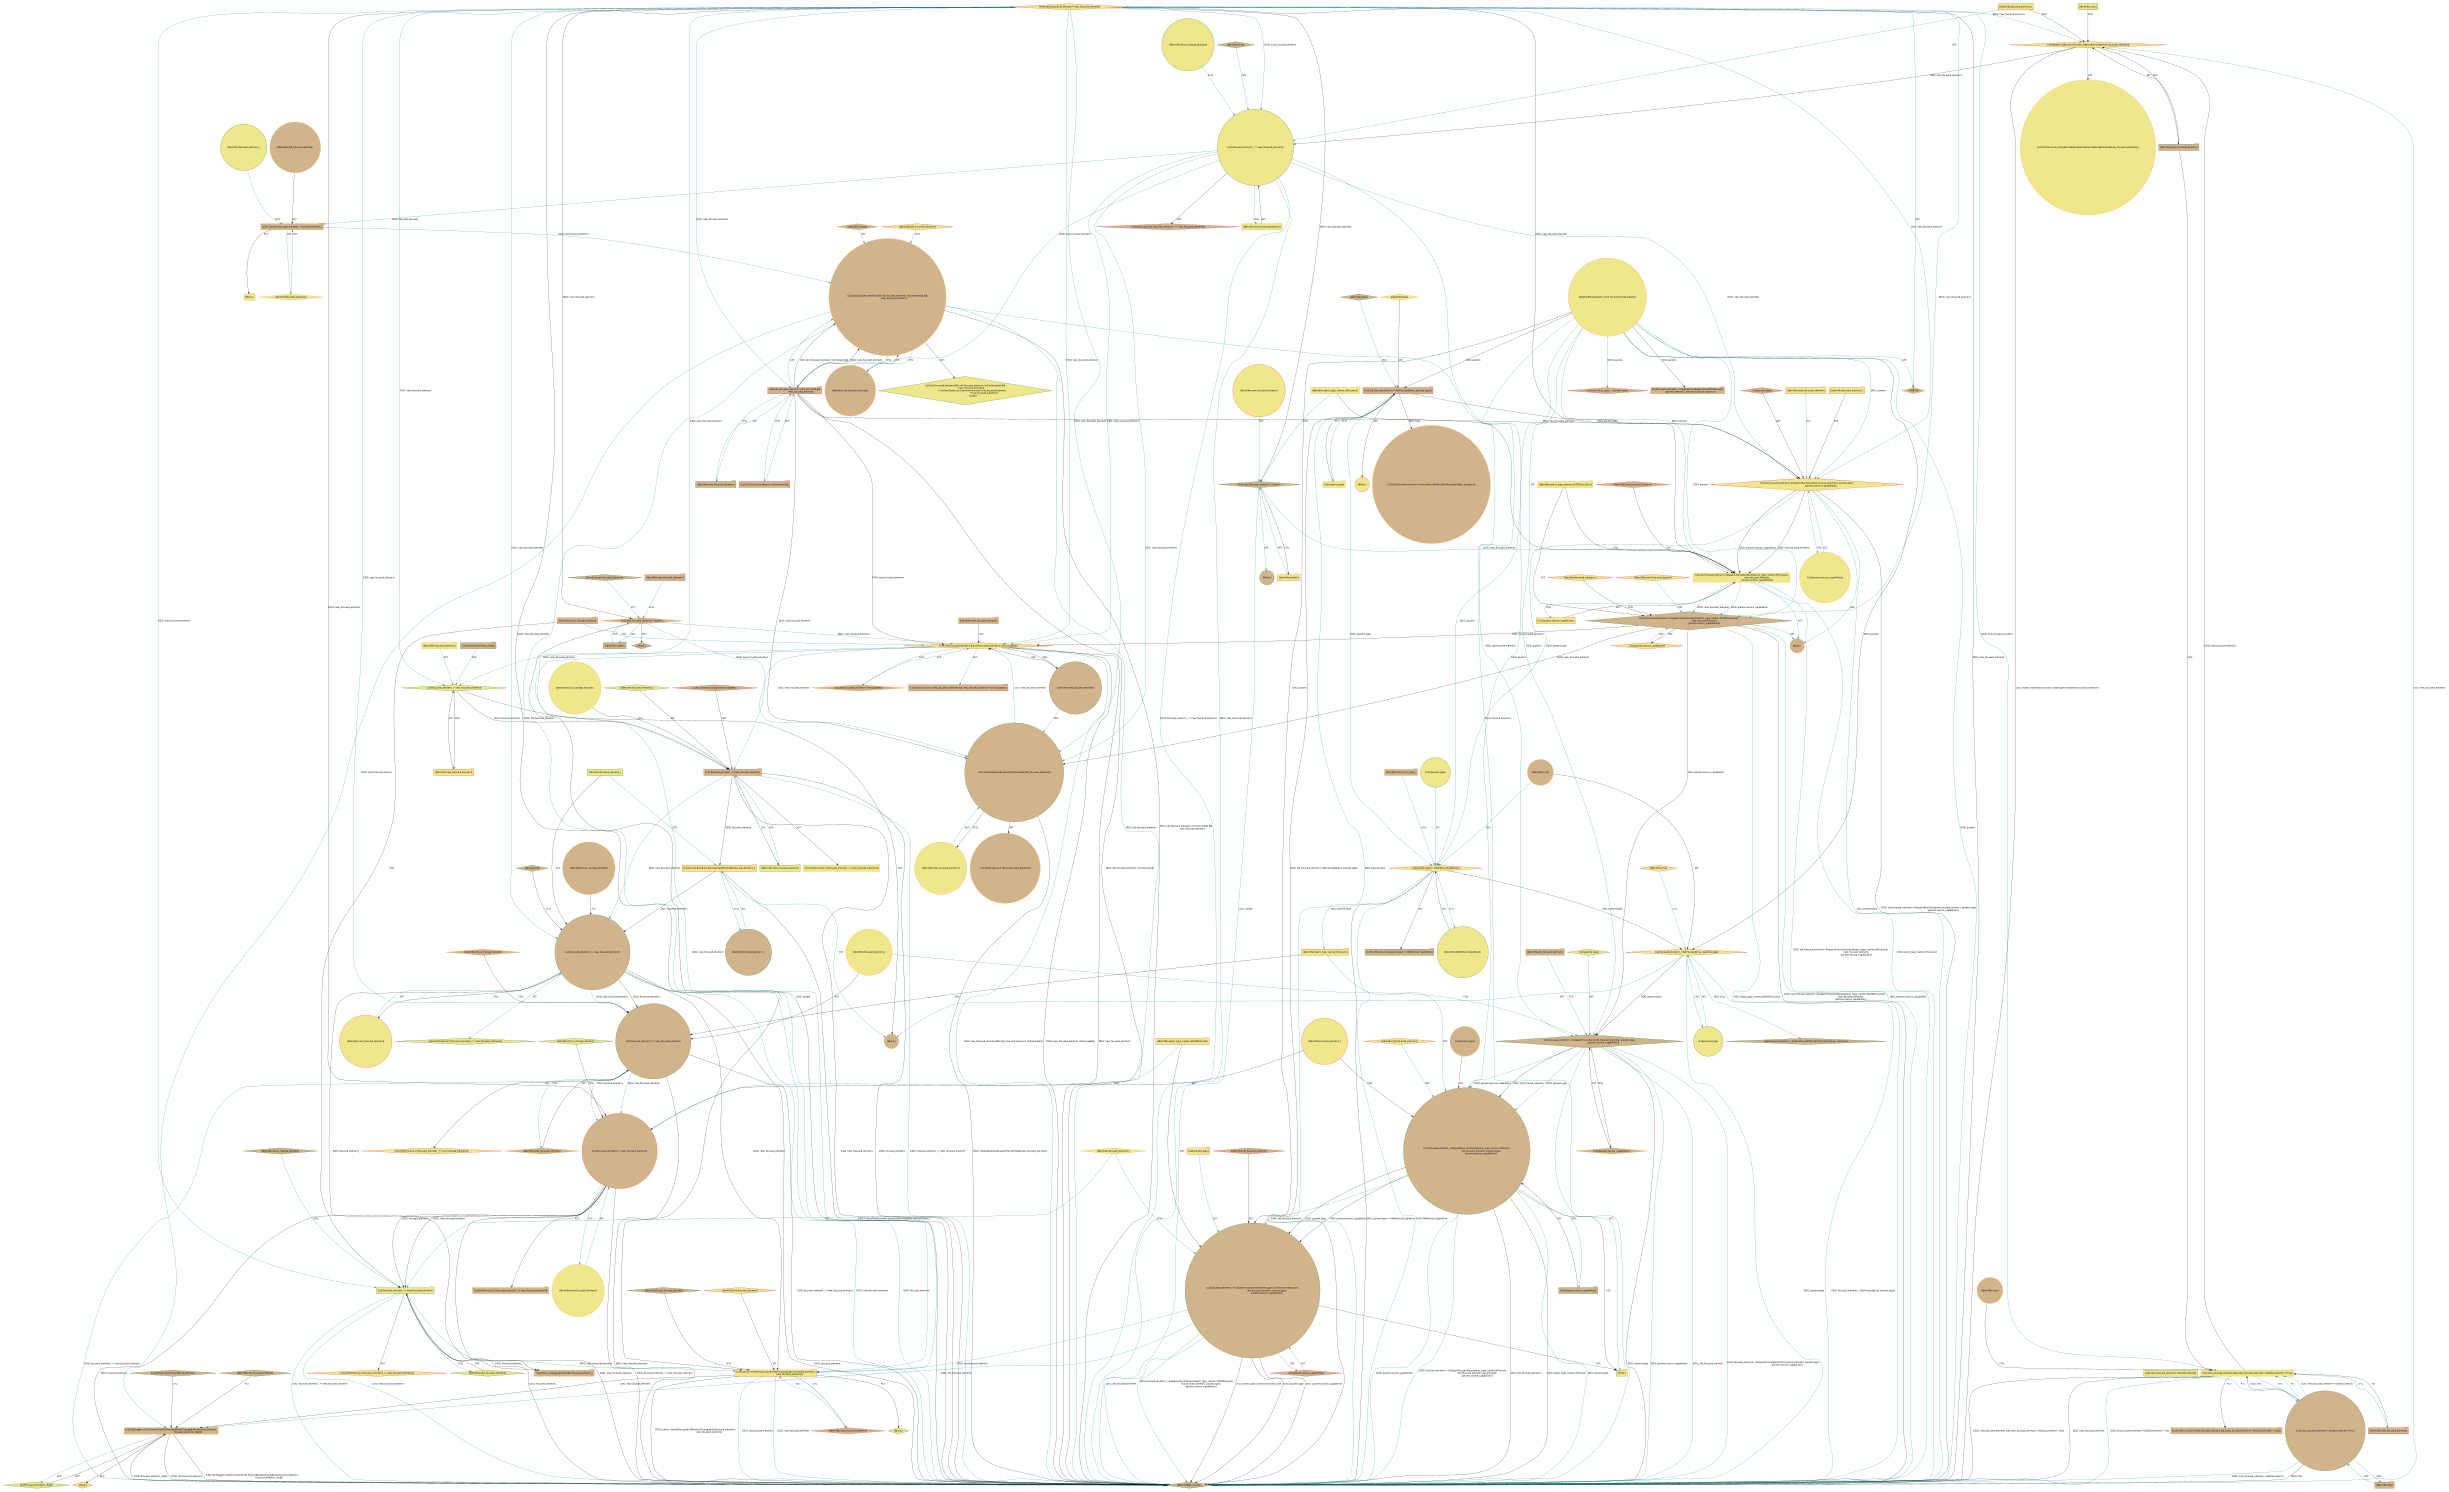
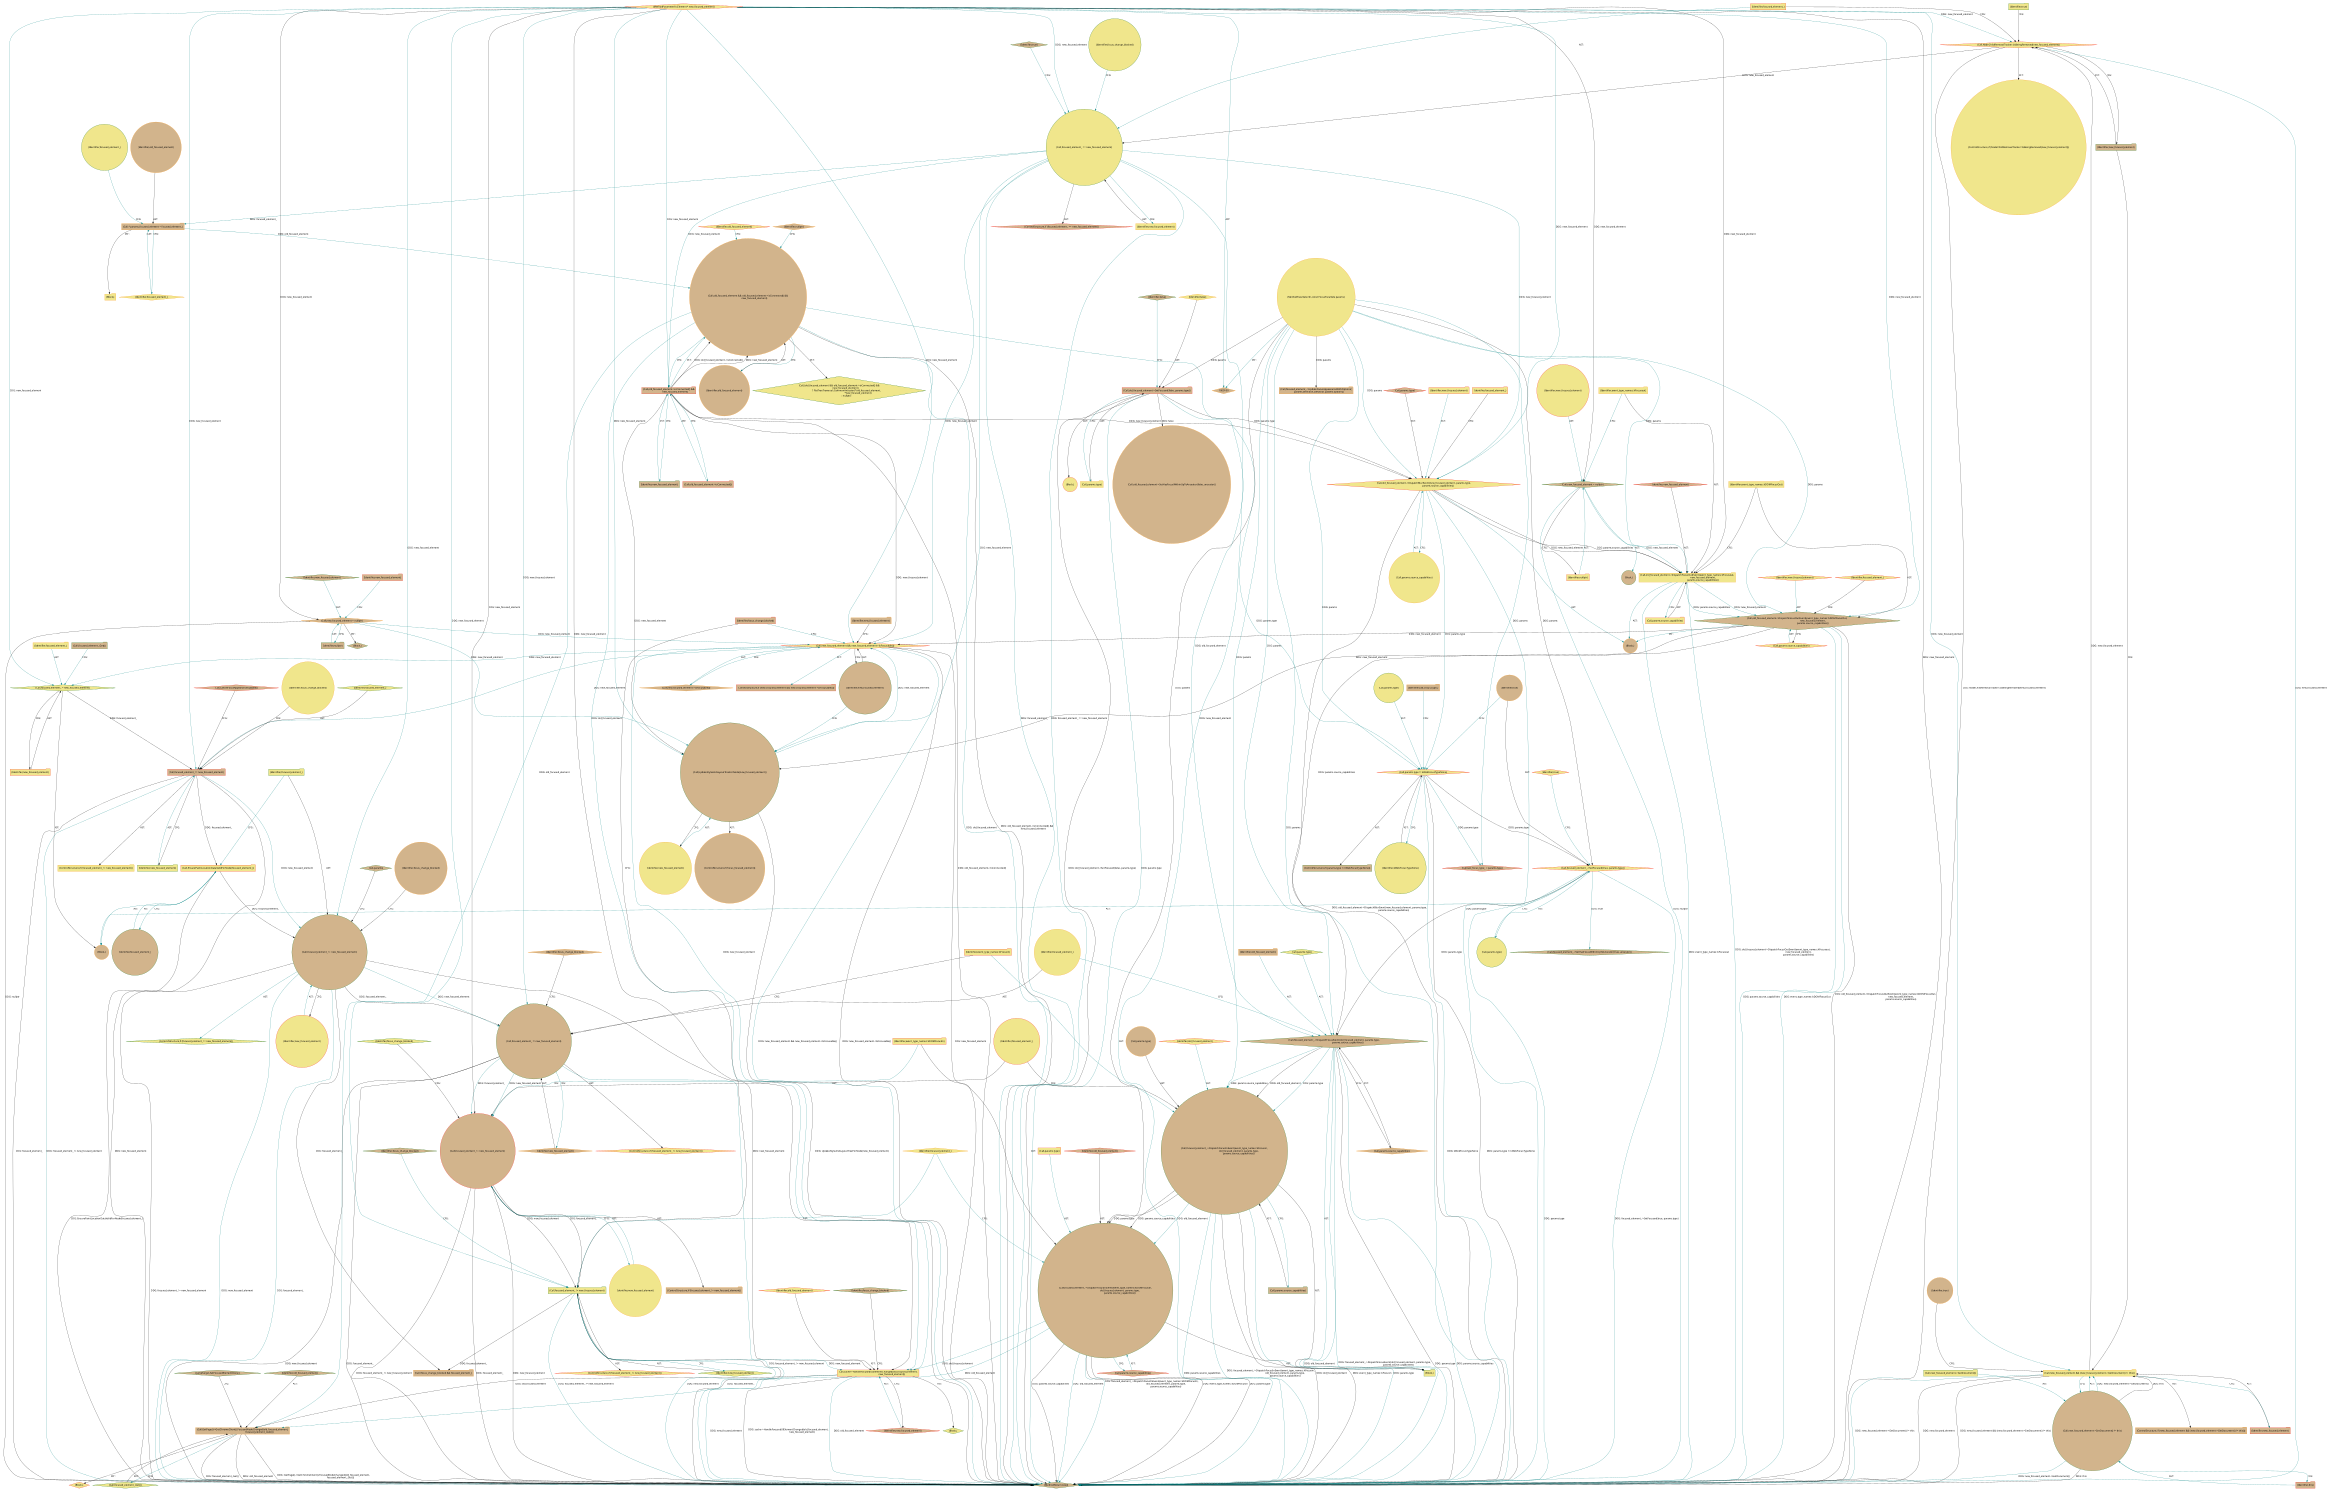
(1353, 904) -> (1452, 820)
